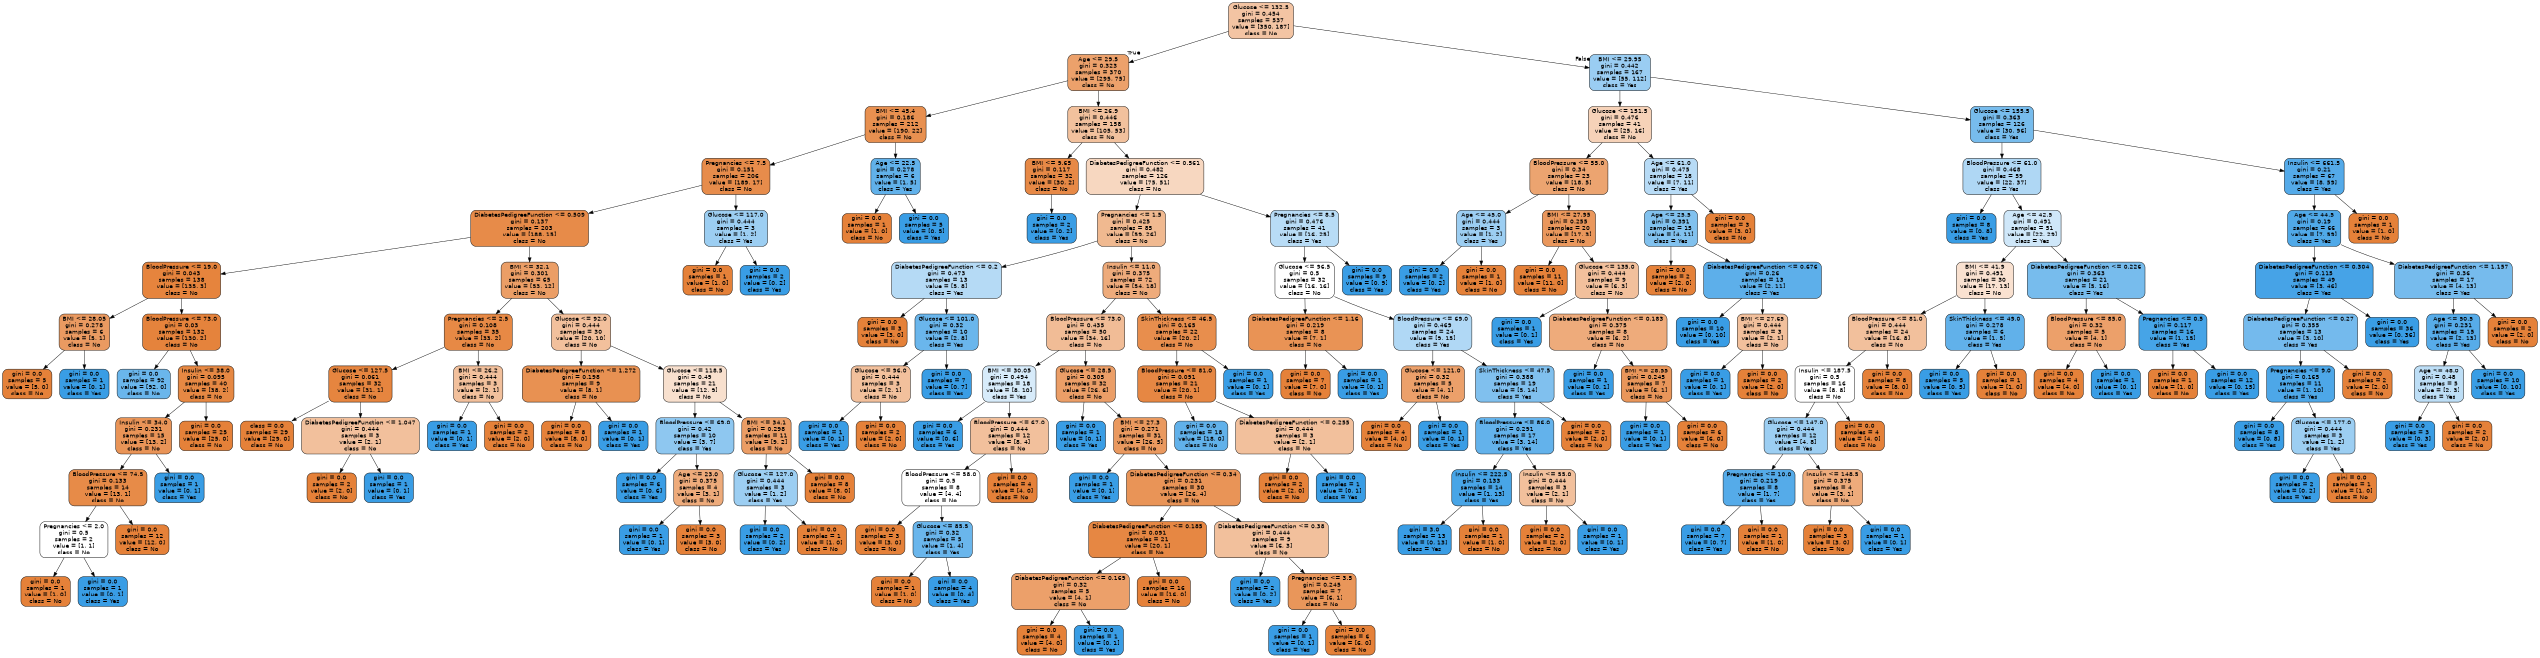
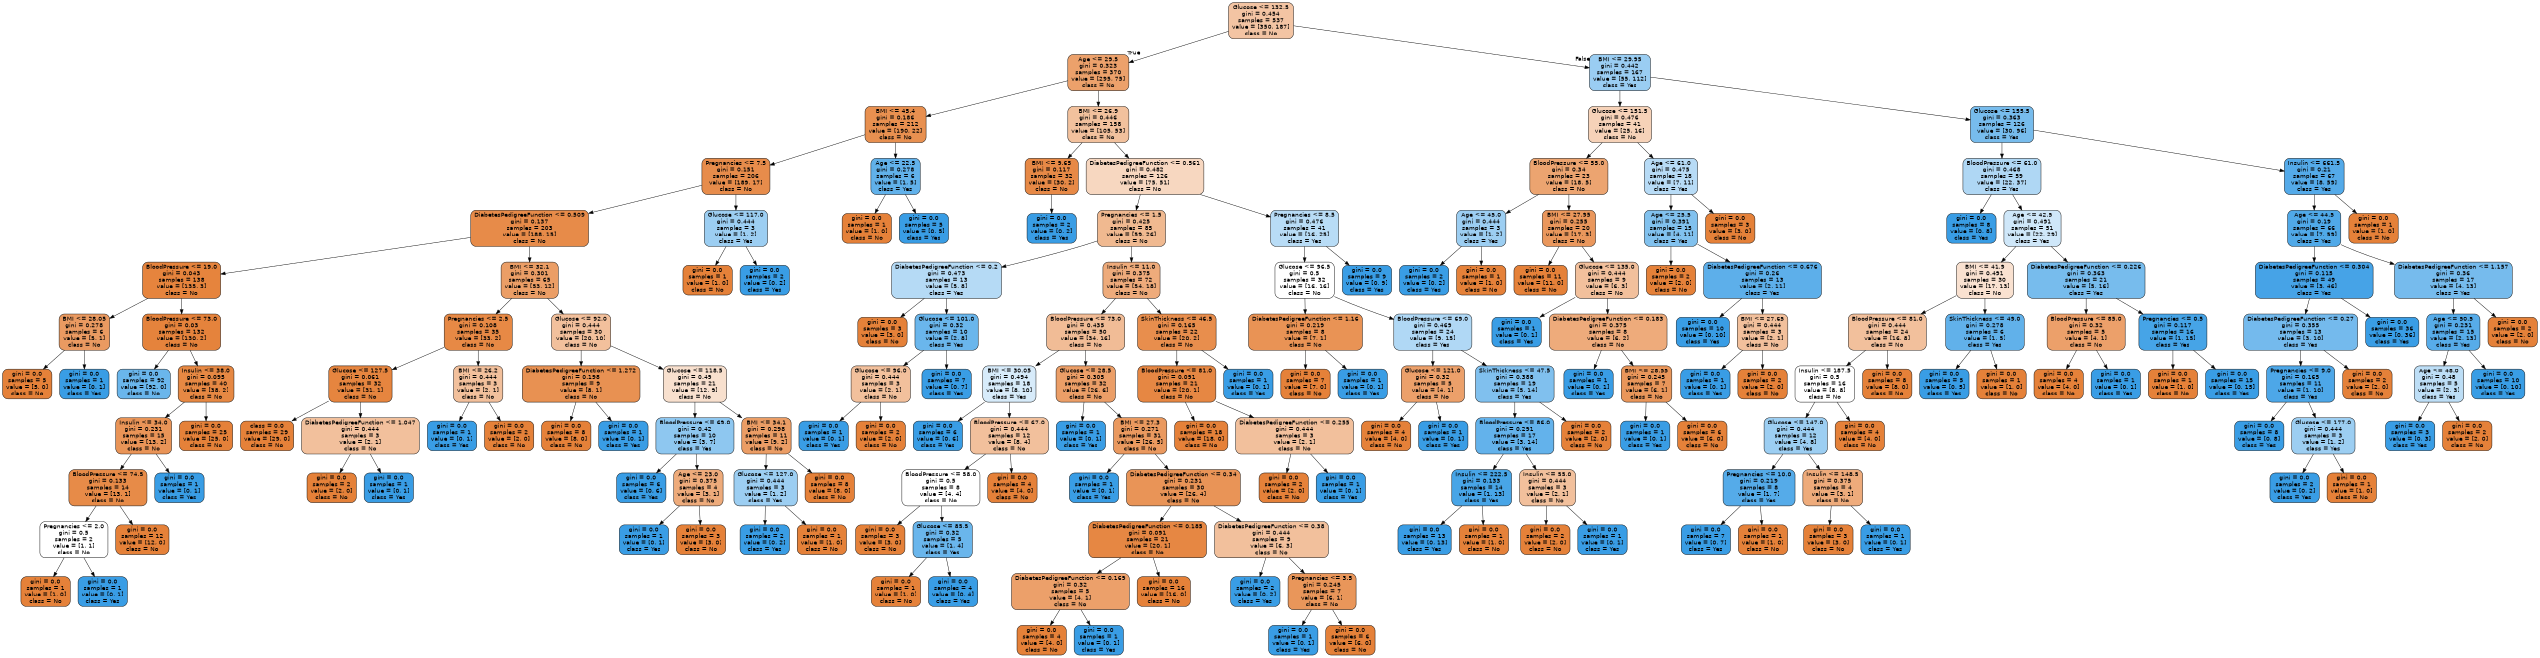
(2232, 384) -> (2232, 384)
(1201, 436) -> (1201, 436)
(1425, 540) -> (1425, 540)
